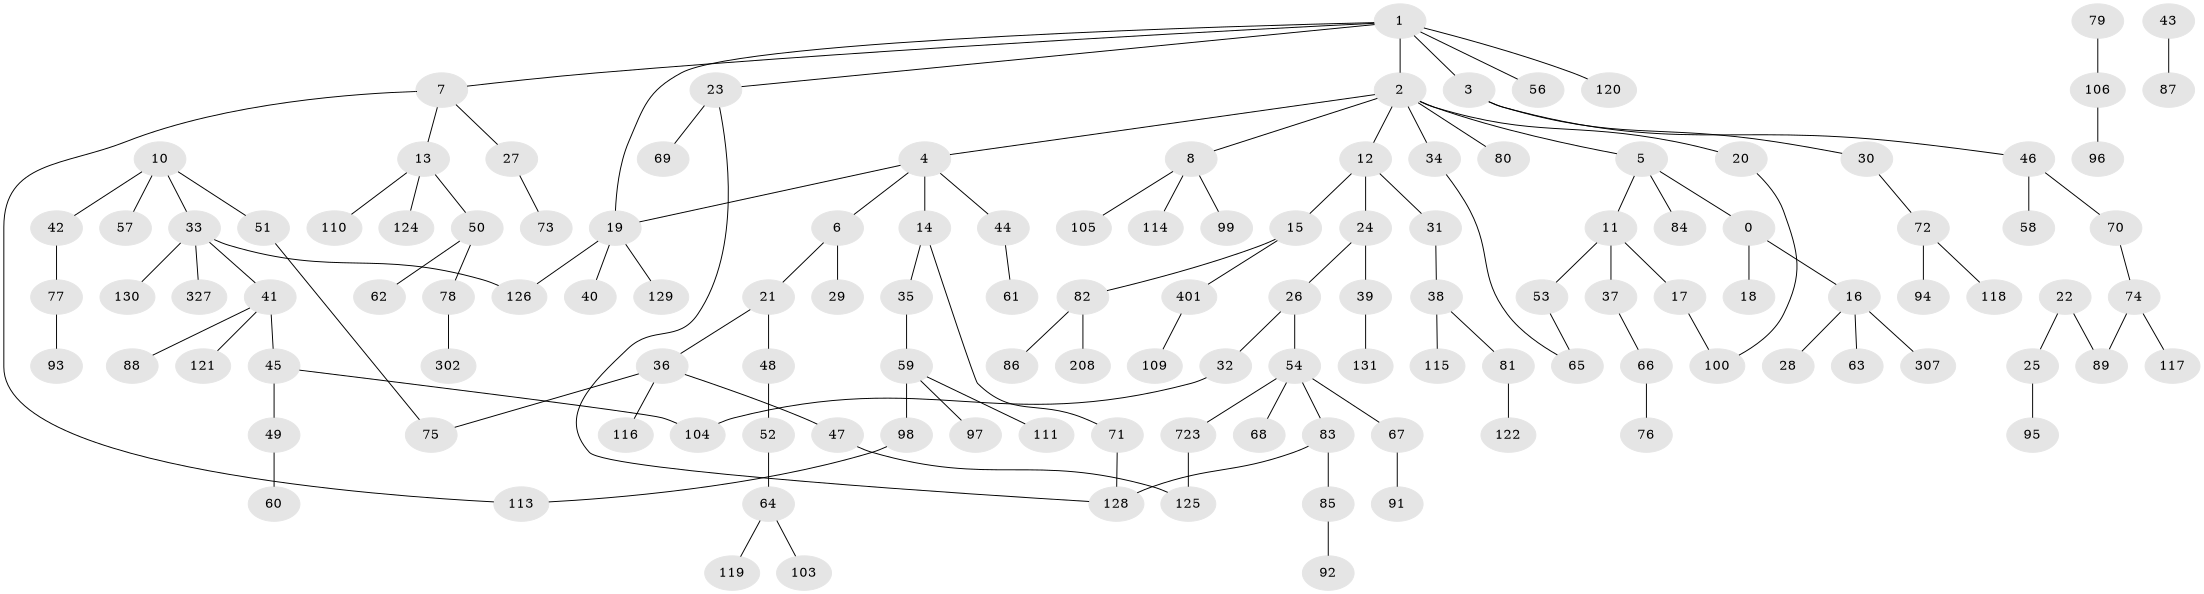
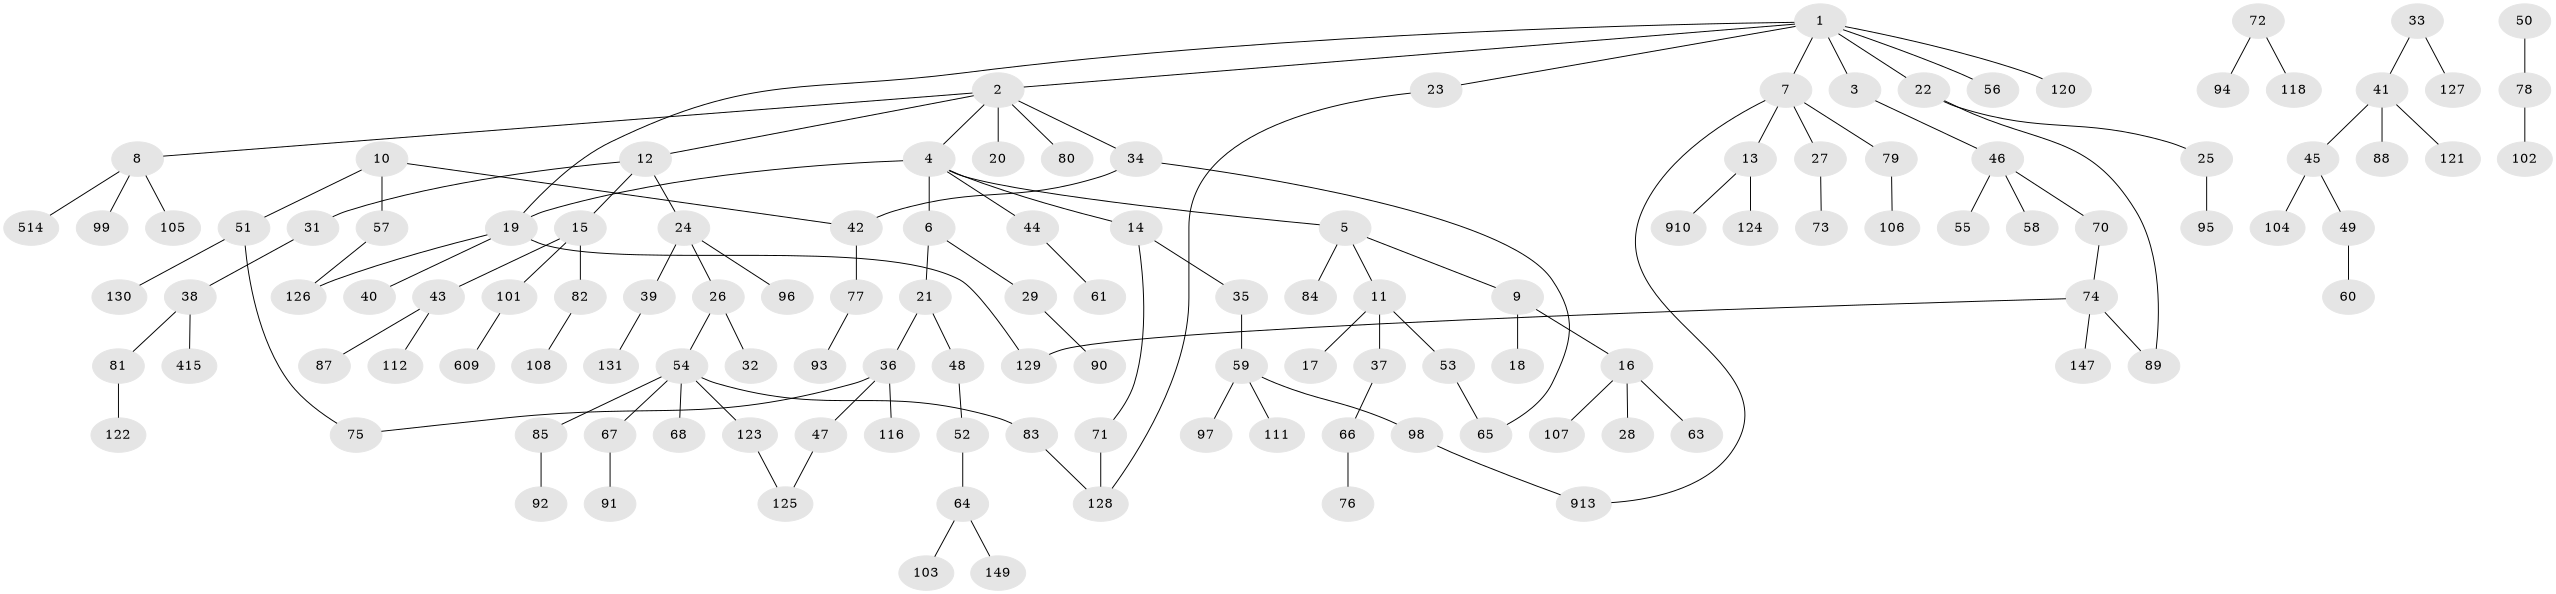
none -> (1872, 56)
none -> (1839, 125)
(2098, 125) -> (736, 263)
(1517, 132) -> (1133, 205)
(663, 159) -> none
(1867, 159) -> none
(177, 194) -> none
(450, 194) -> none
none -> (997, 194)
(334, 228) -> (1679, 228)
(1156, 228) -> (31, 228)
(1749, 228) -> (1518, 297)
none -> (1963, 228)
(161, 262) -> (182, 262)
(356, 263) -> (340, 262)
none -> (509, 263)
(199, 297) -> (2453, 90)
(380, 297) -> none
(1189, 297) -> (509, 297)
none -> (1582, 315)
none -> (395, 366)
(448, 366) -> (2525, 159)
(1012, 366) -> none
(1083, 366) -> (539, 366)
none -> (1100, 366)
(1155, 366) -> (467, 366)
(1438, 366) -> (189, 366)
(1717, 366) -> none
(1928, 366) -> (1557, 435)
(2173, 366) -> (2083, 366)
(963, 401) -> none
(1188, 435) -> (750, 435)
(1328, 470) -> (612, 401)
(521, 504) -> (1584, 504)
(732, 573) -> (998, 573)
